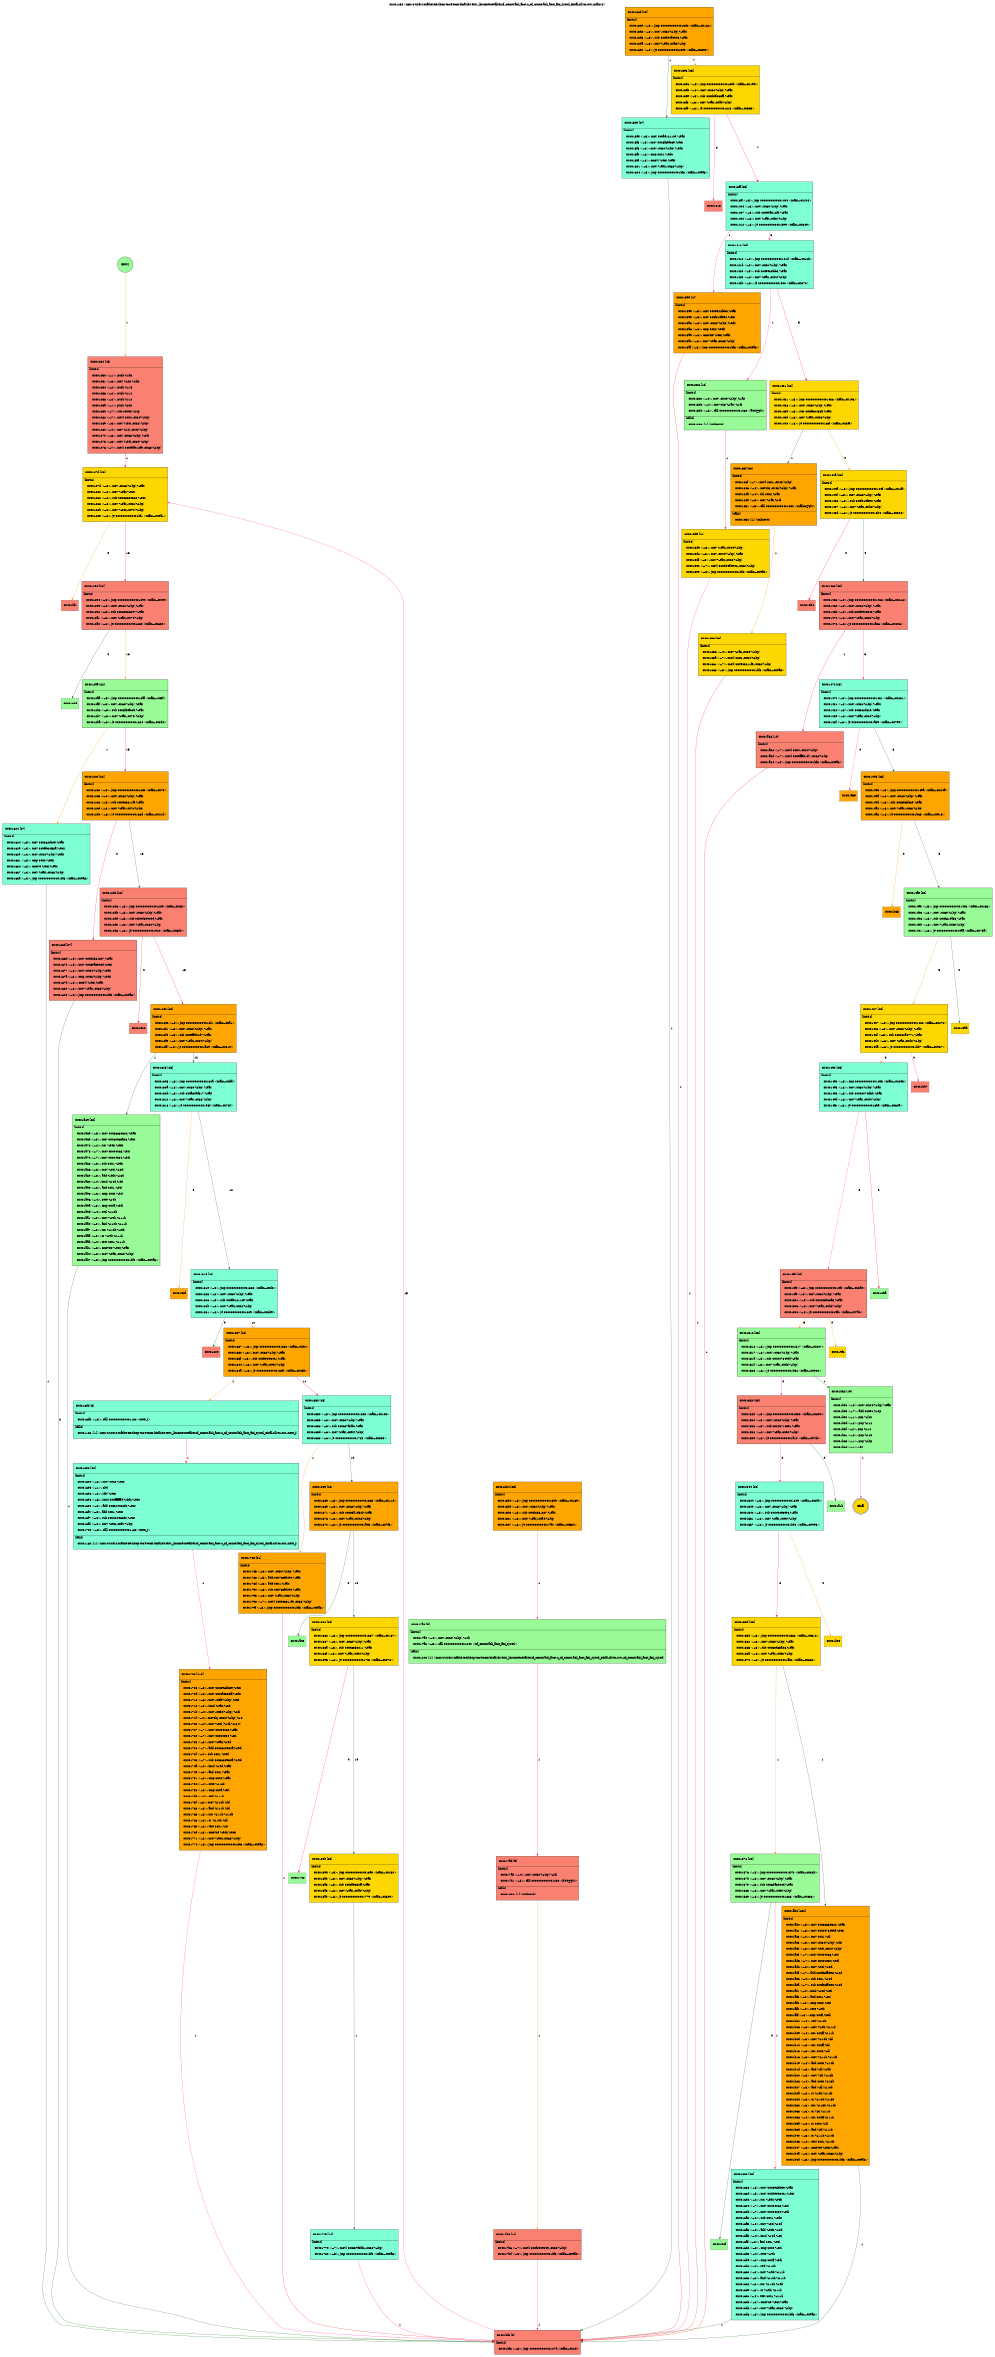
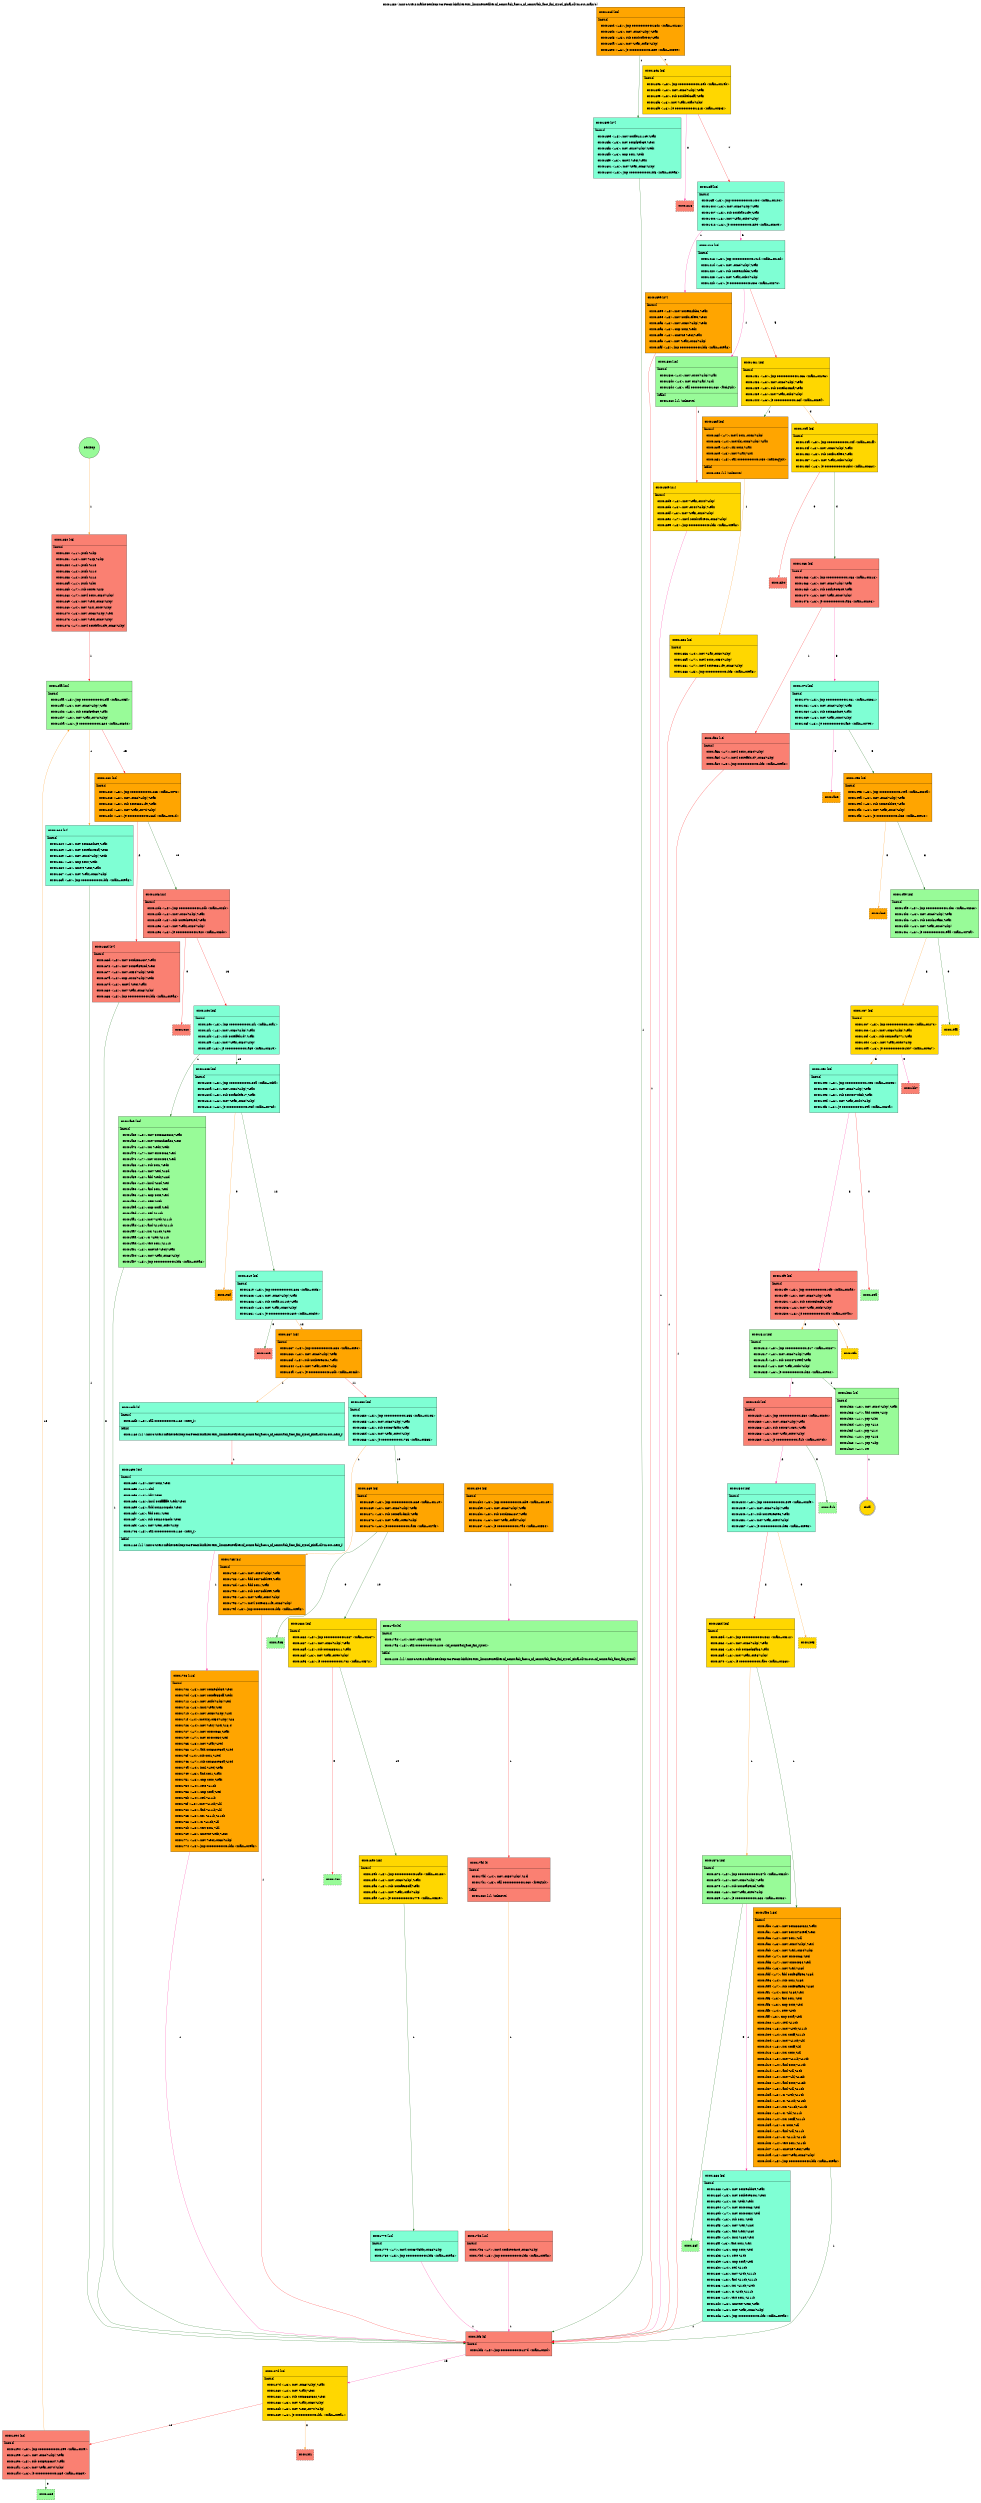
(125, 265) -> (89, 448)
(125, 459) -> (89, 655)
(193, 1028) -> (237, 1030)
